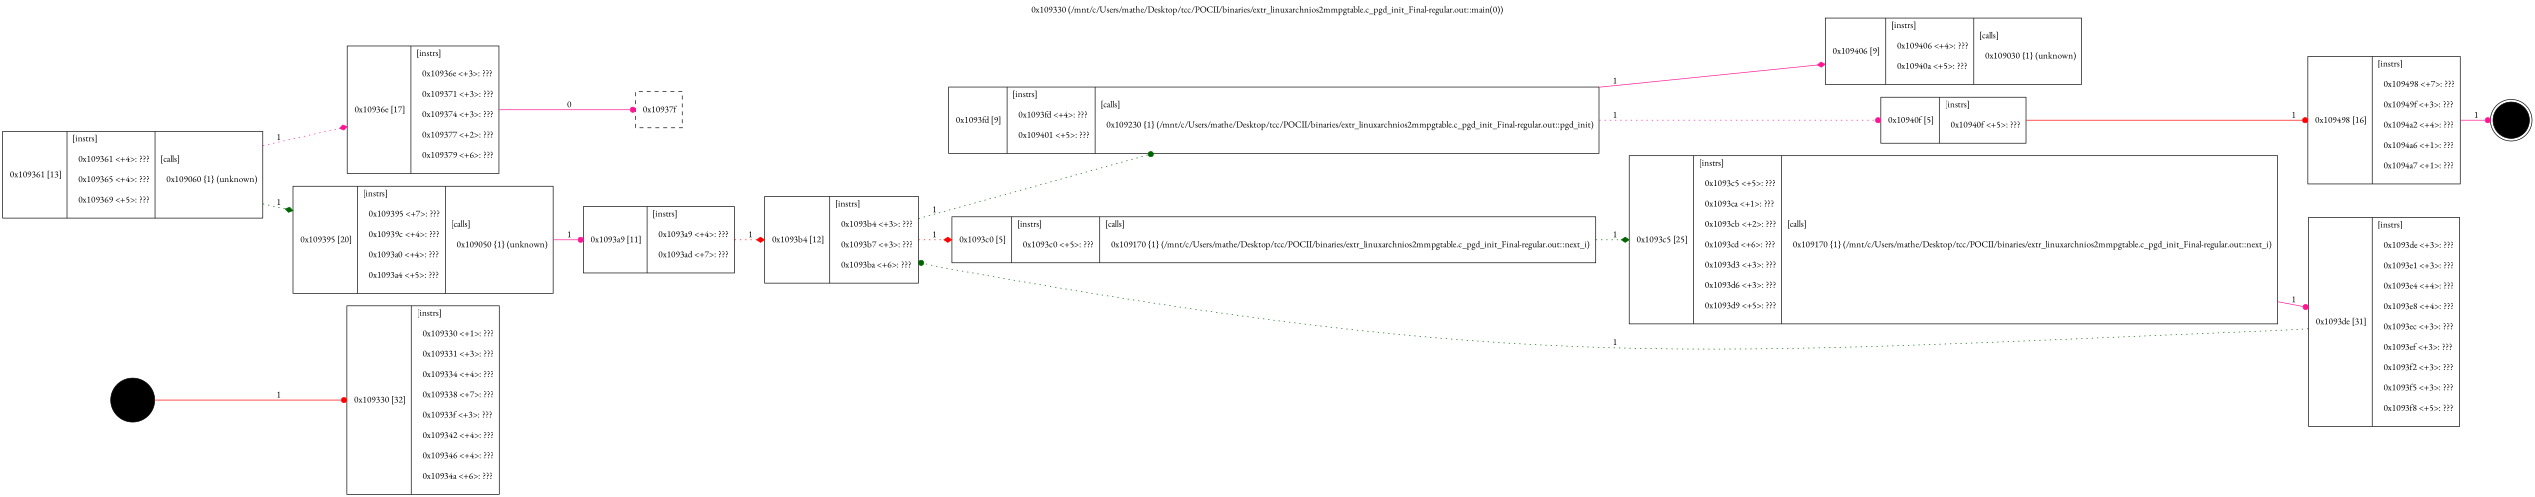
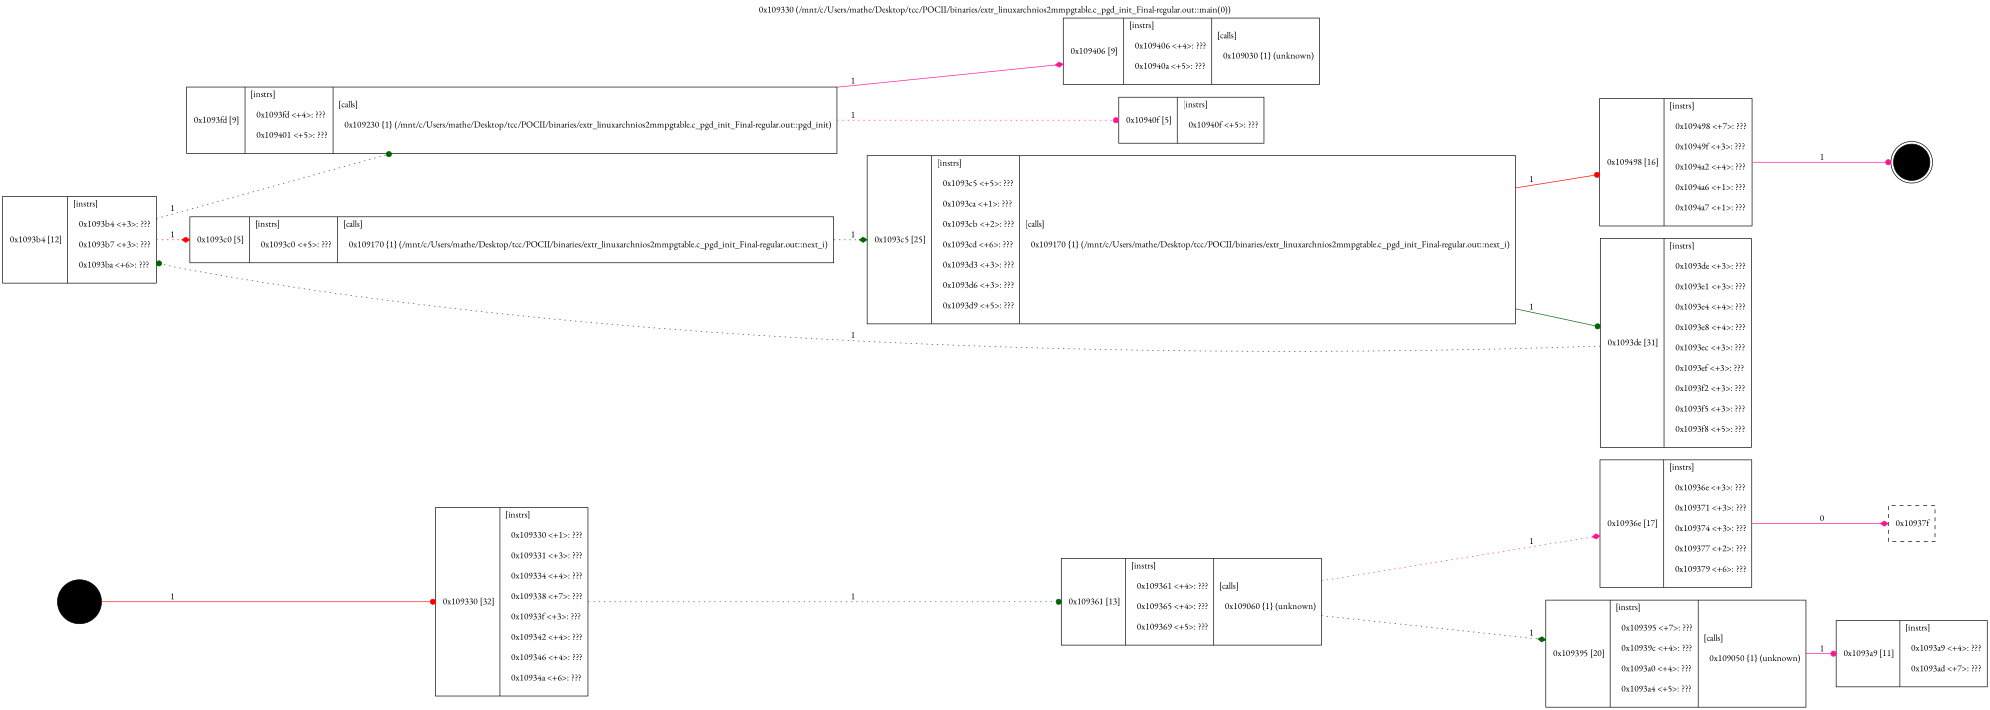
(565, 110) -> (1816, 524)
(2164, 120) -> (1555, 182)
(746, 240) -> none
(2290, 304) -> (1555, 317)
none -> (822, 602)
